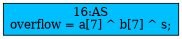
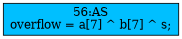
(91, 19) -> (91, 19)
